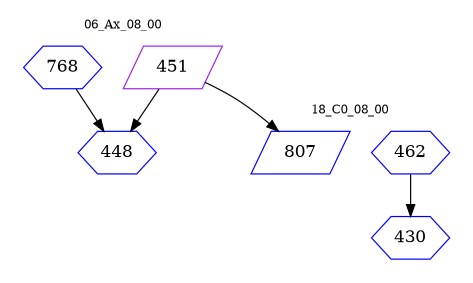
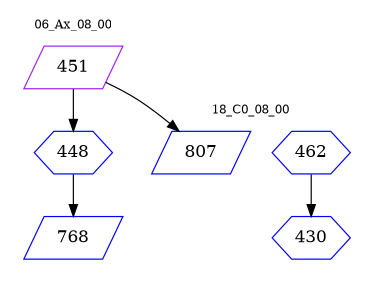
(63, 67) -> (73, 238)
(87, 105) -> (73, 189)
